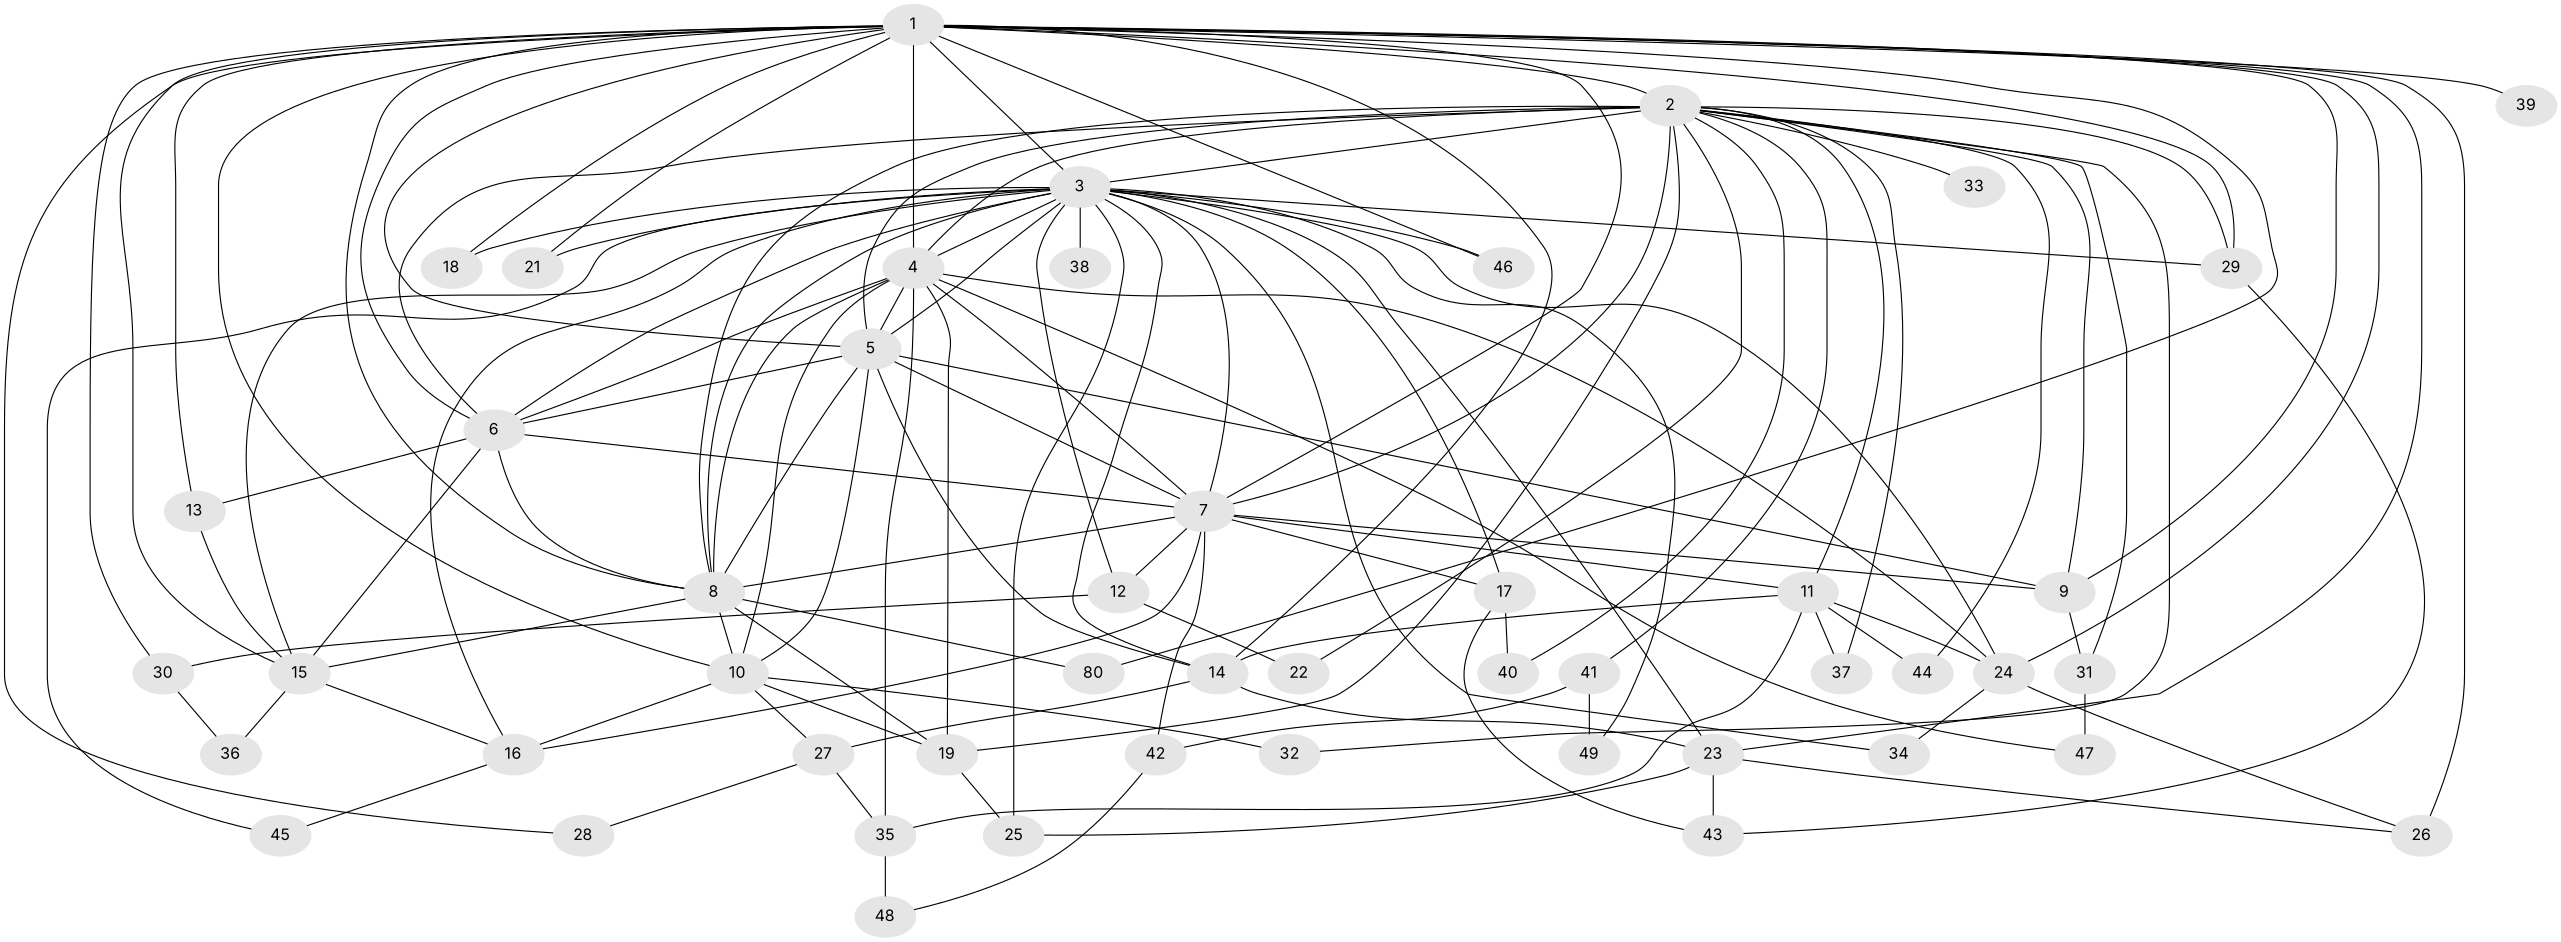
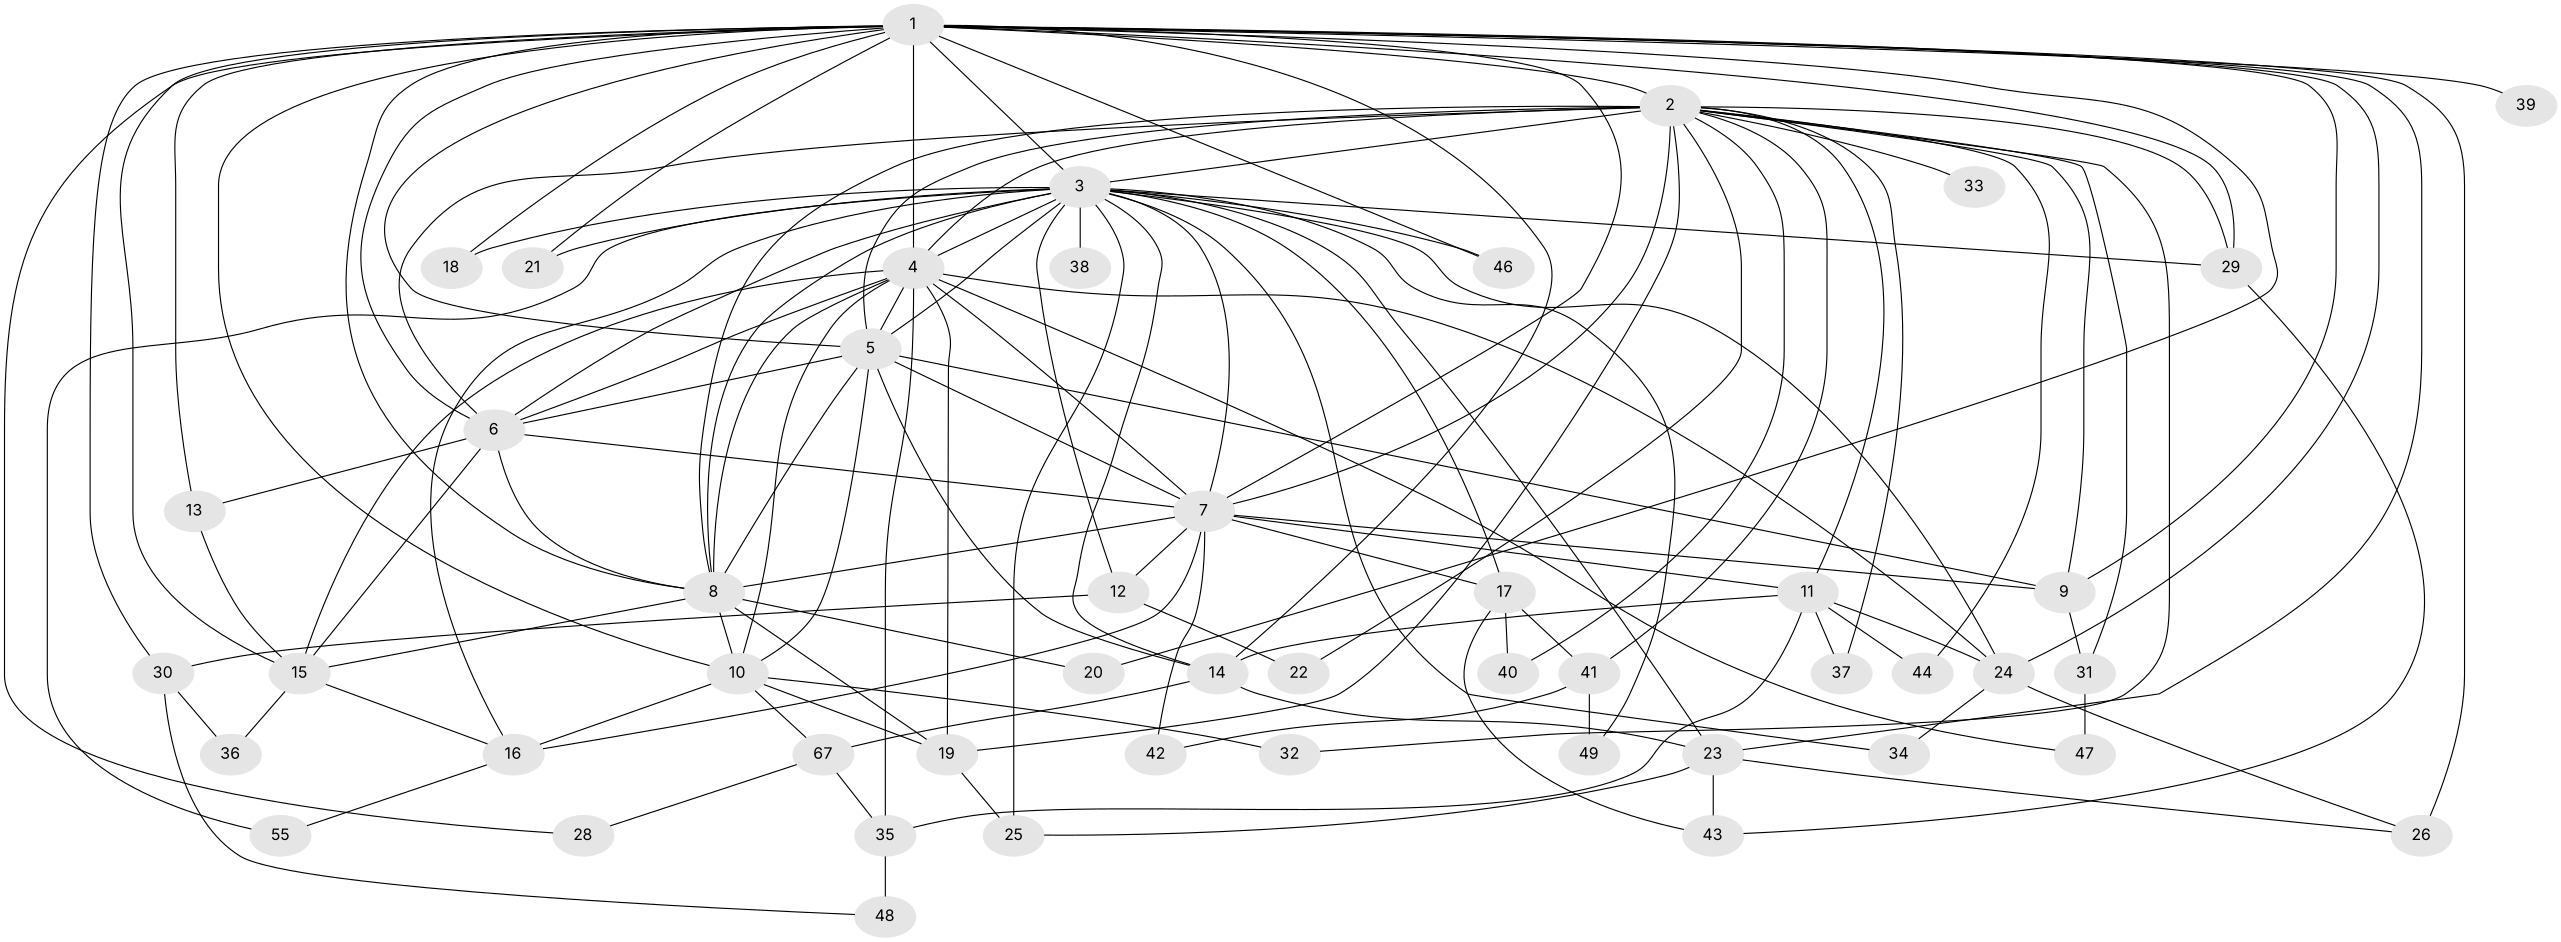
(503, 295) -> (525, 364)
none -> (1547, 633)
(1094, 674) -> (1094, 674)
(823, 755) -> (823, 755)
(280, 836) -> (280, 836)
(1042, 863) -> (454, 890)
